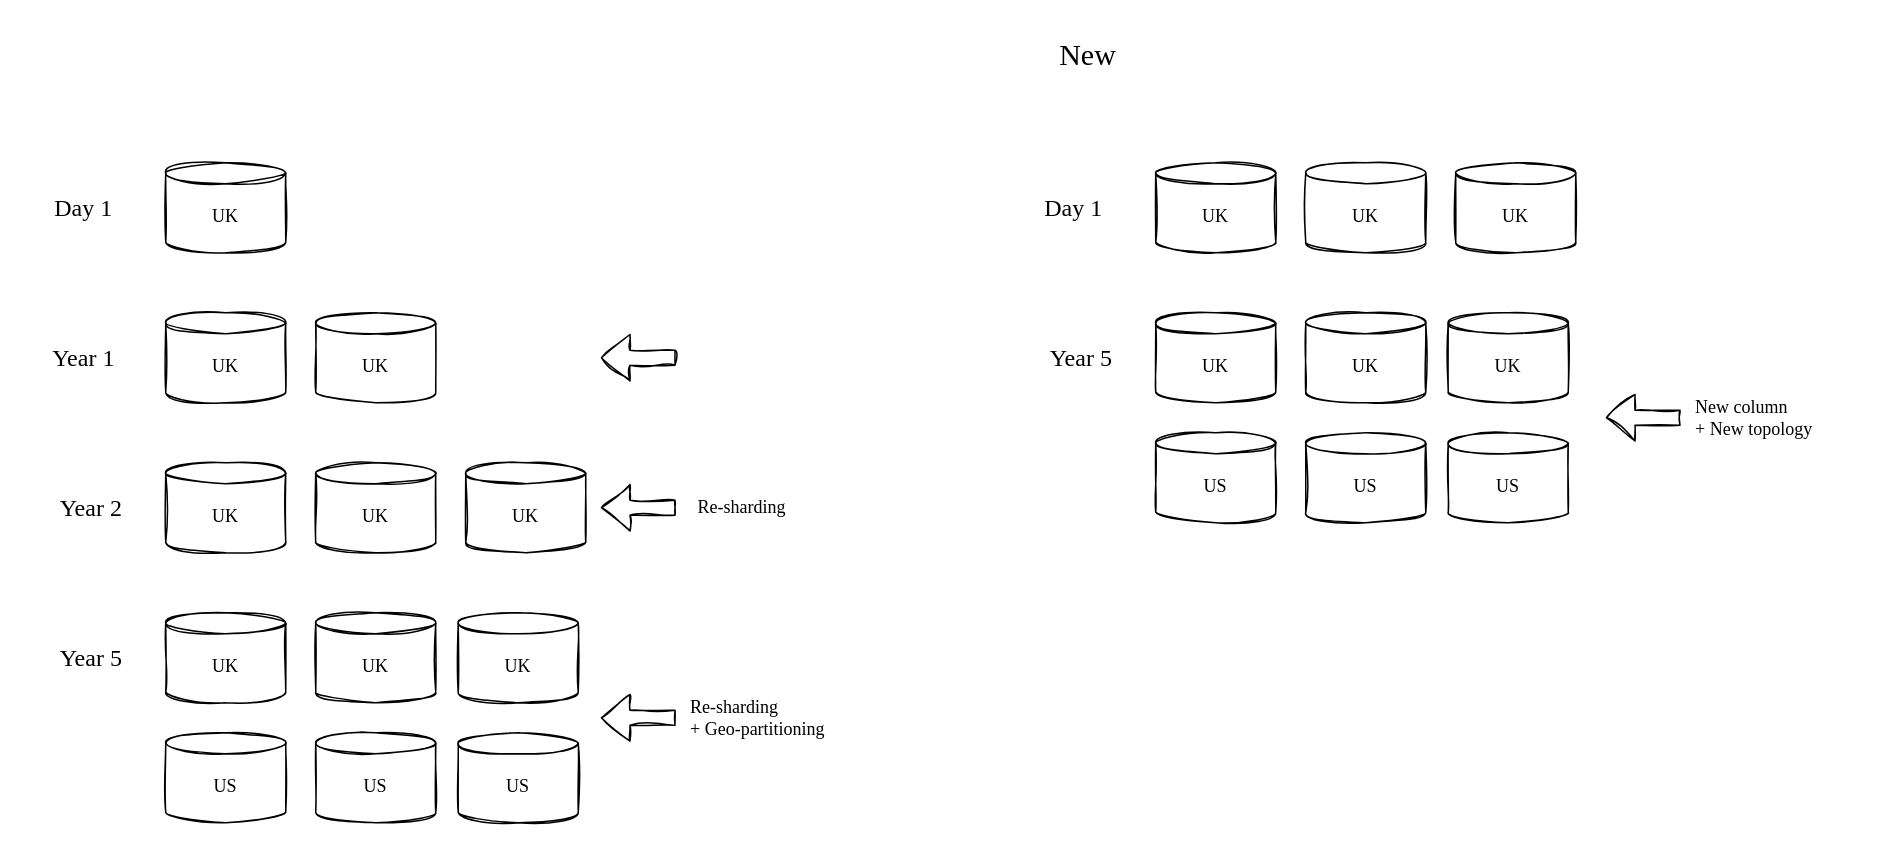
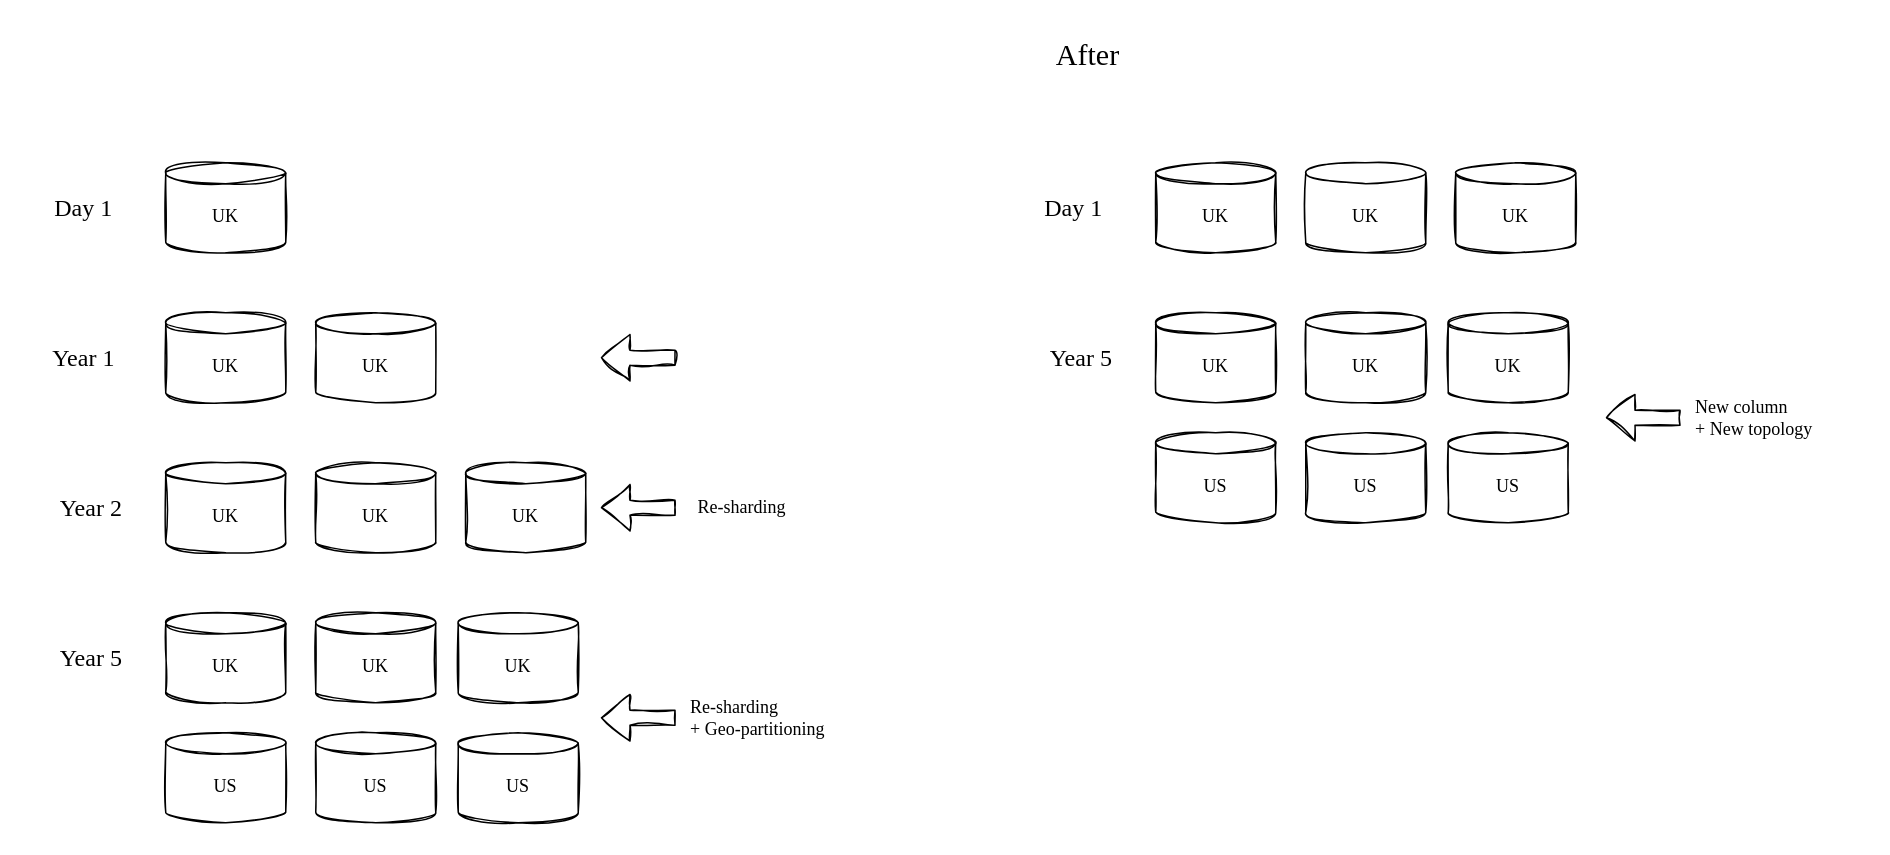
(1088, 53) -> (1088, 53)
